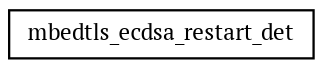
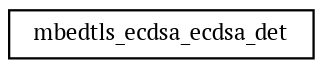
(161, 34) -> (161, 34)
